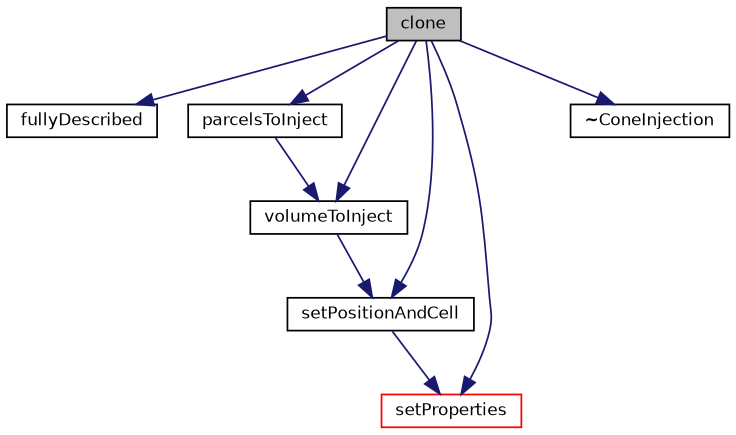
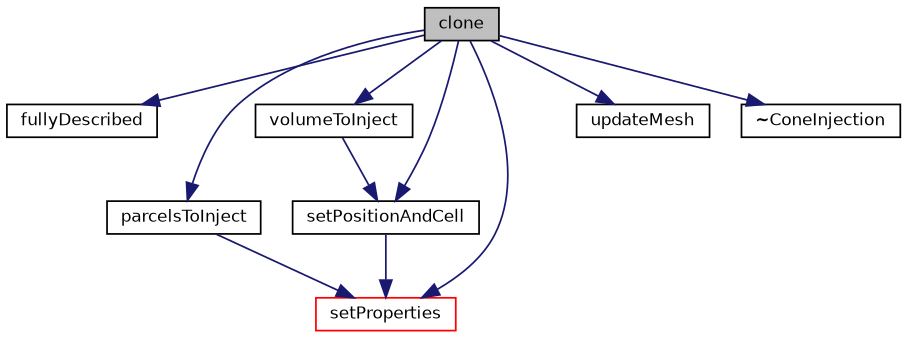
none -> (643, 121)
(292, 162) -> (277, 262)
